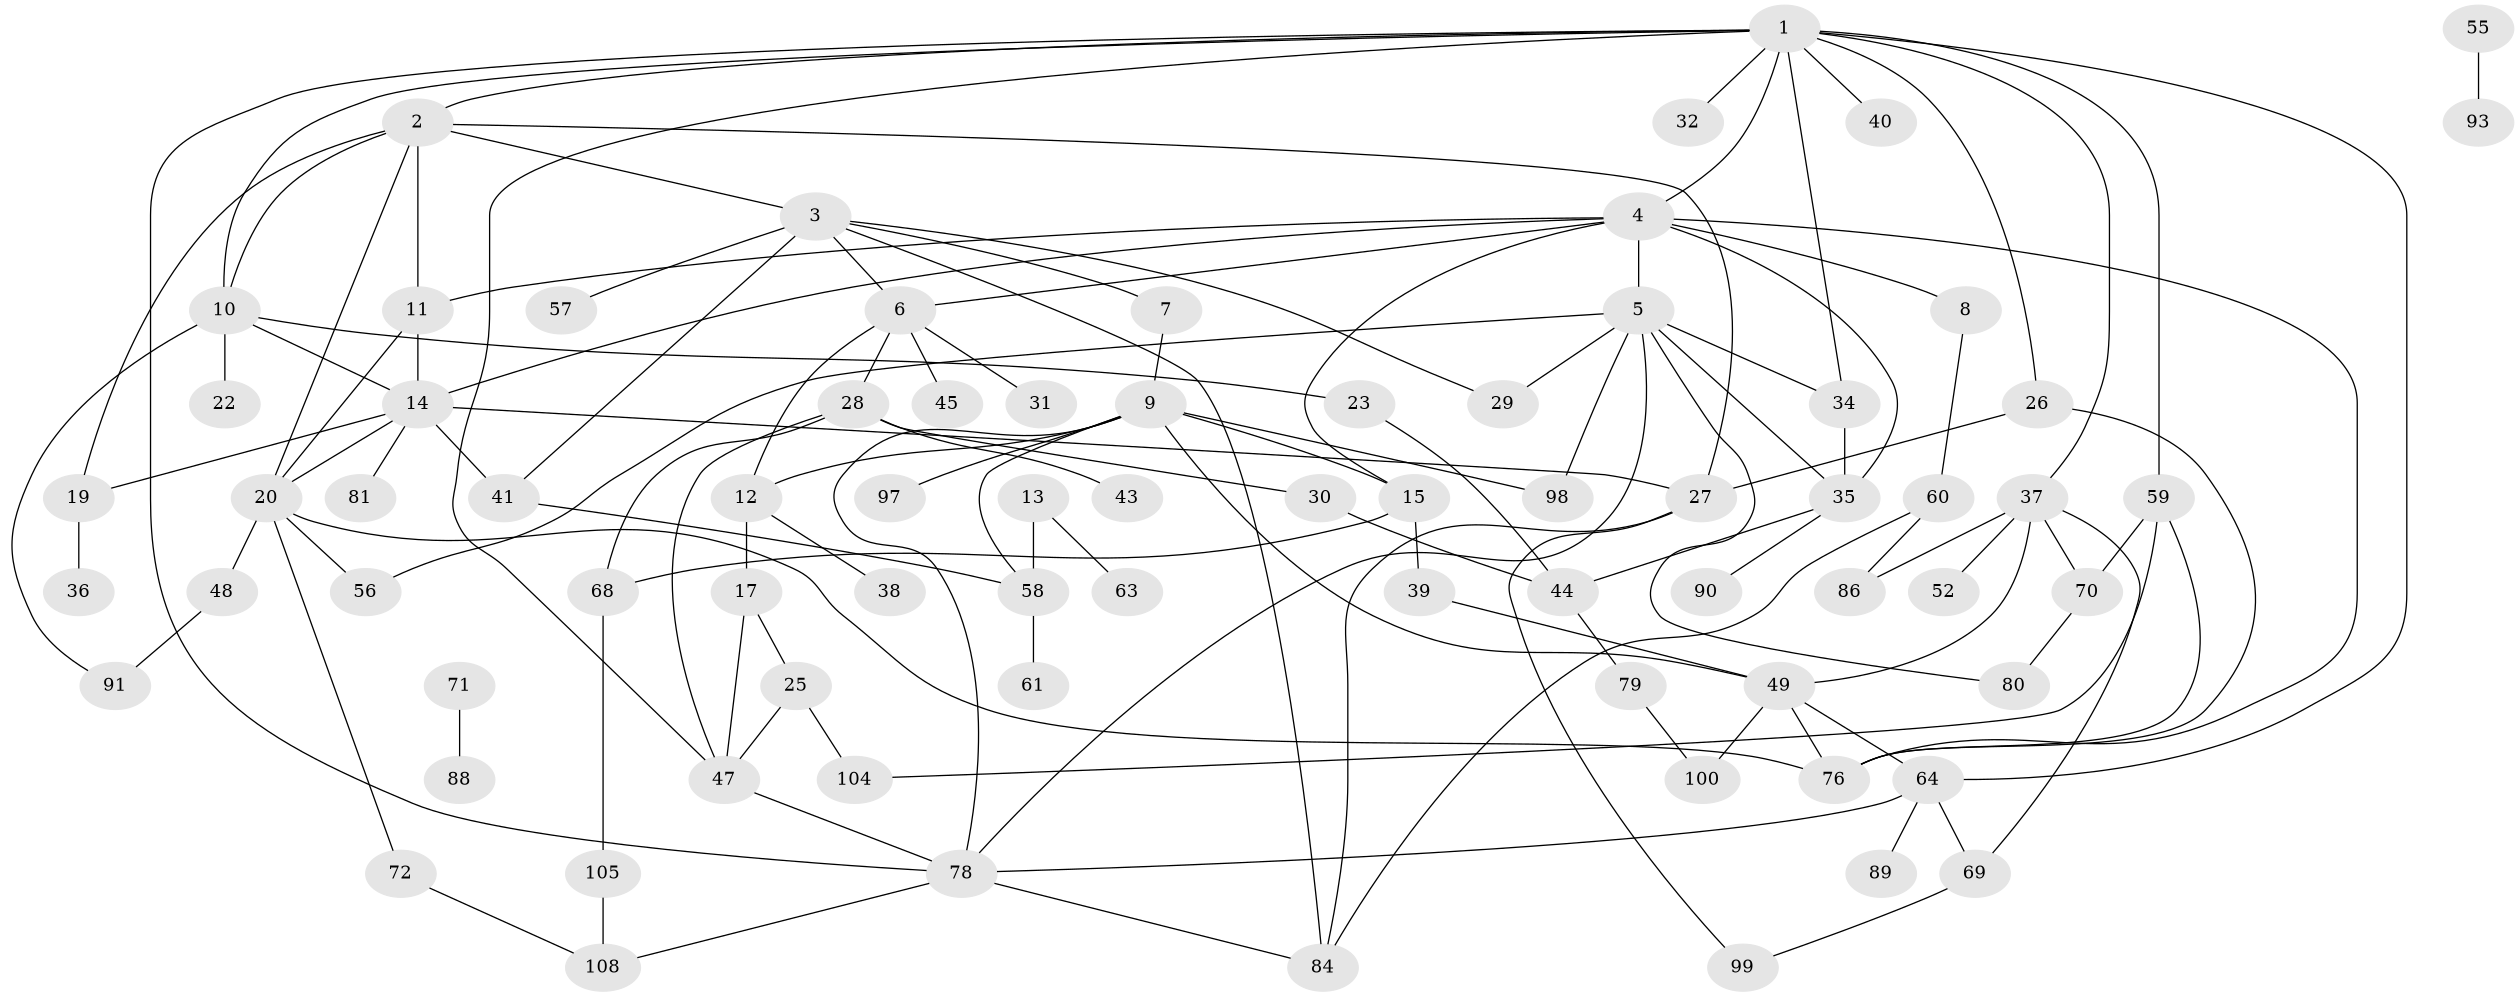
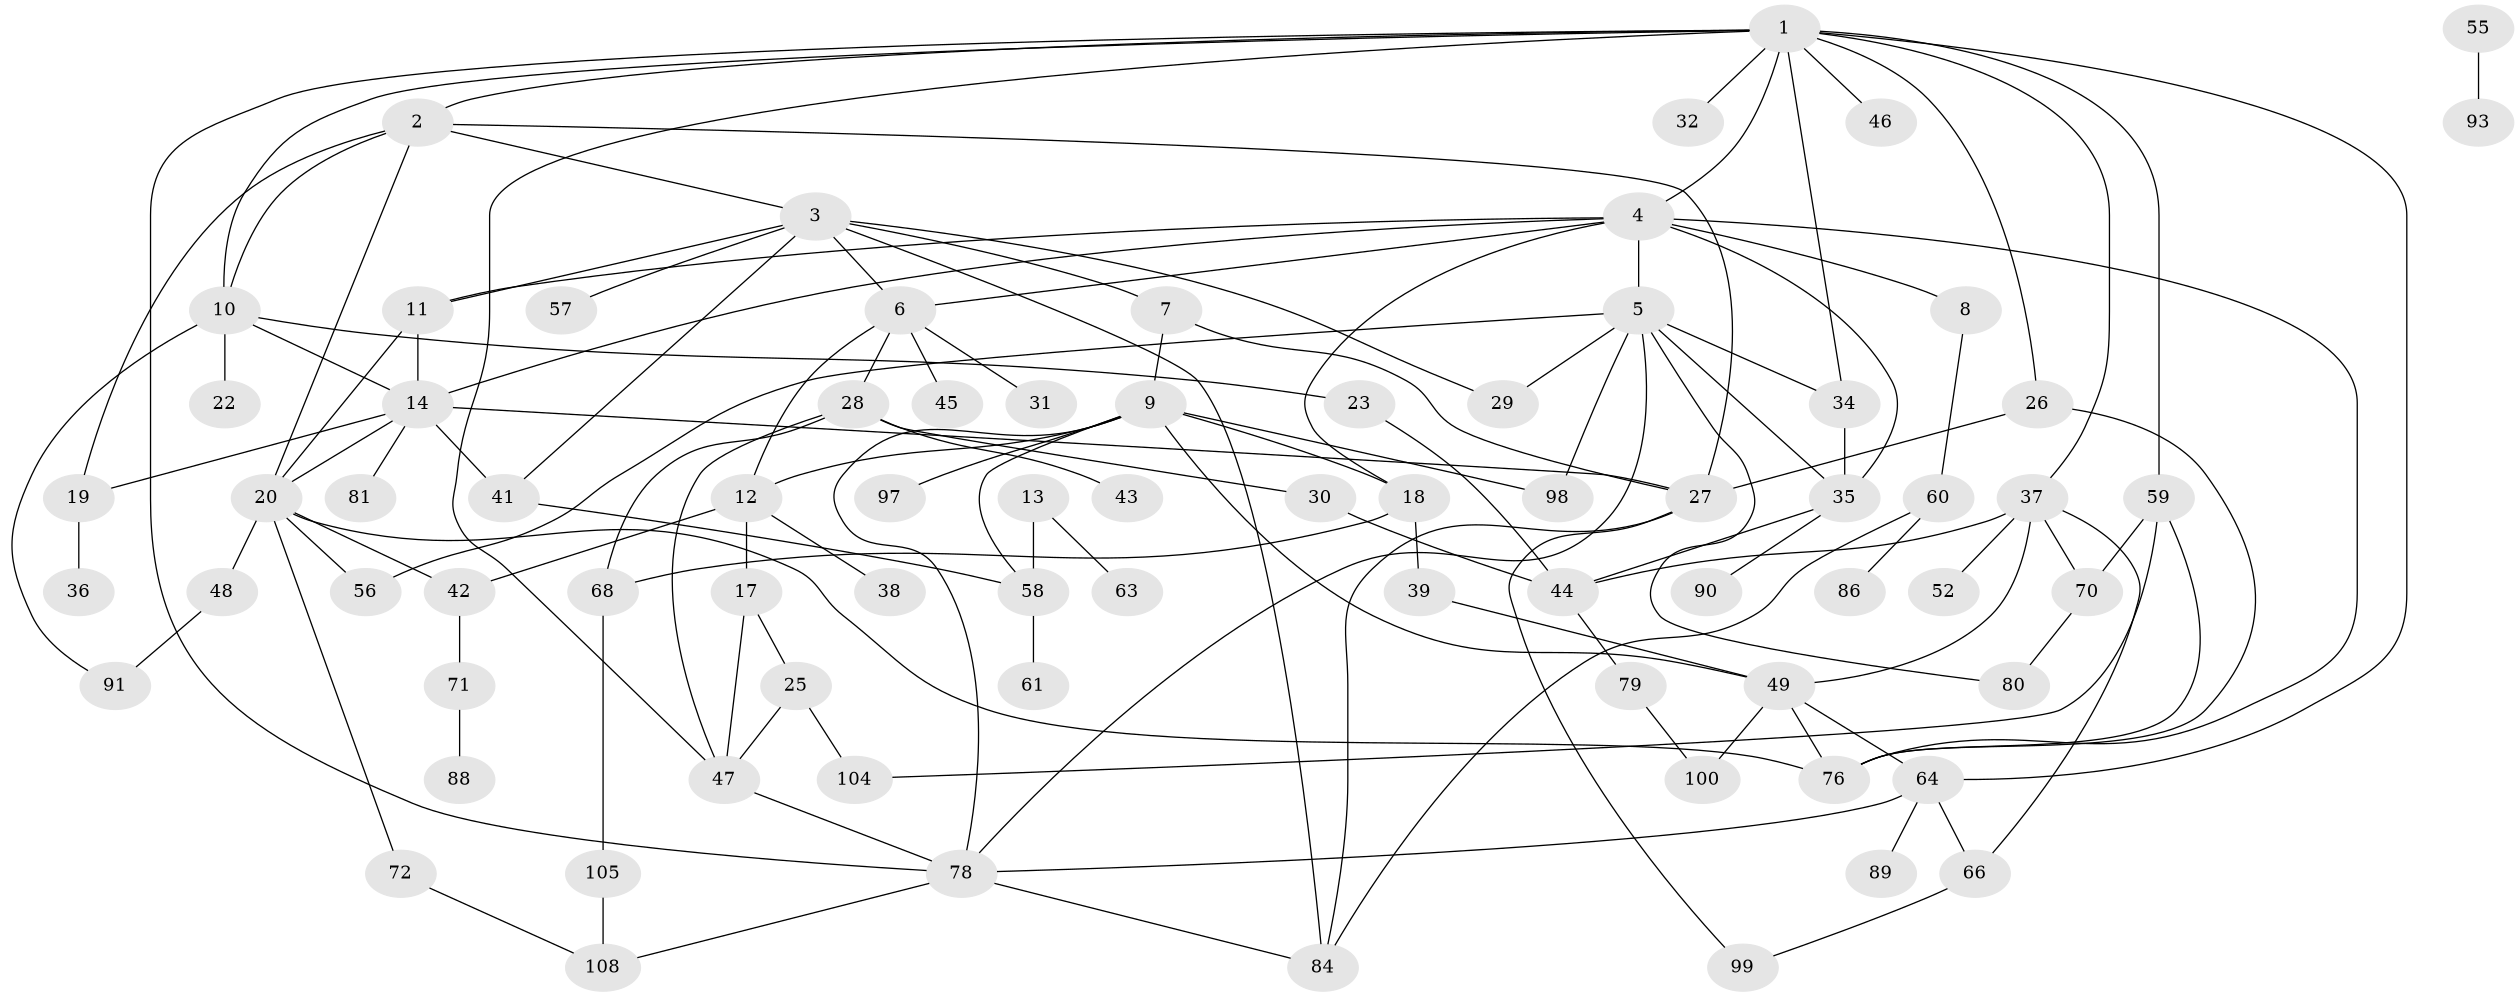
(1881, 123) -> (1881, 123)
(418, 216) -> (617, 263)
none -> (1432, 405)
(1414, 498) -> (1414, 498)
(1941, 545) -> (1802, 552)
none -> (460, 592)
(1975, 874) -> (1975, 874)
